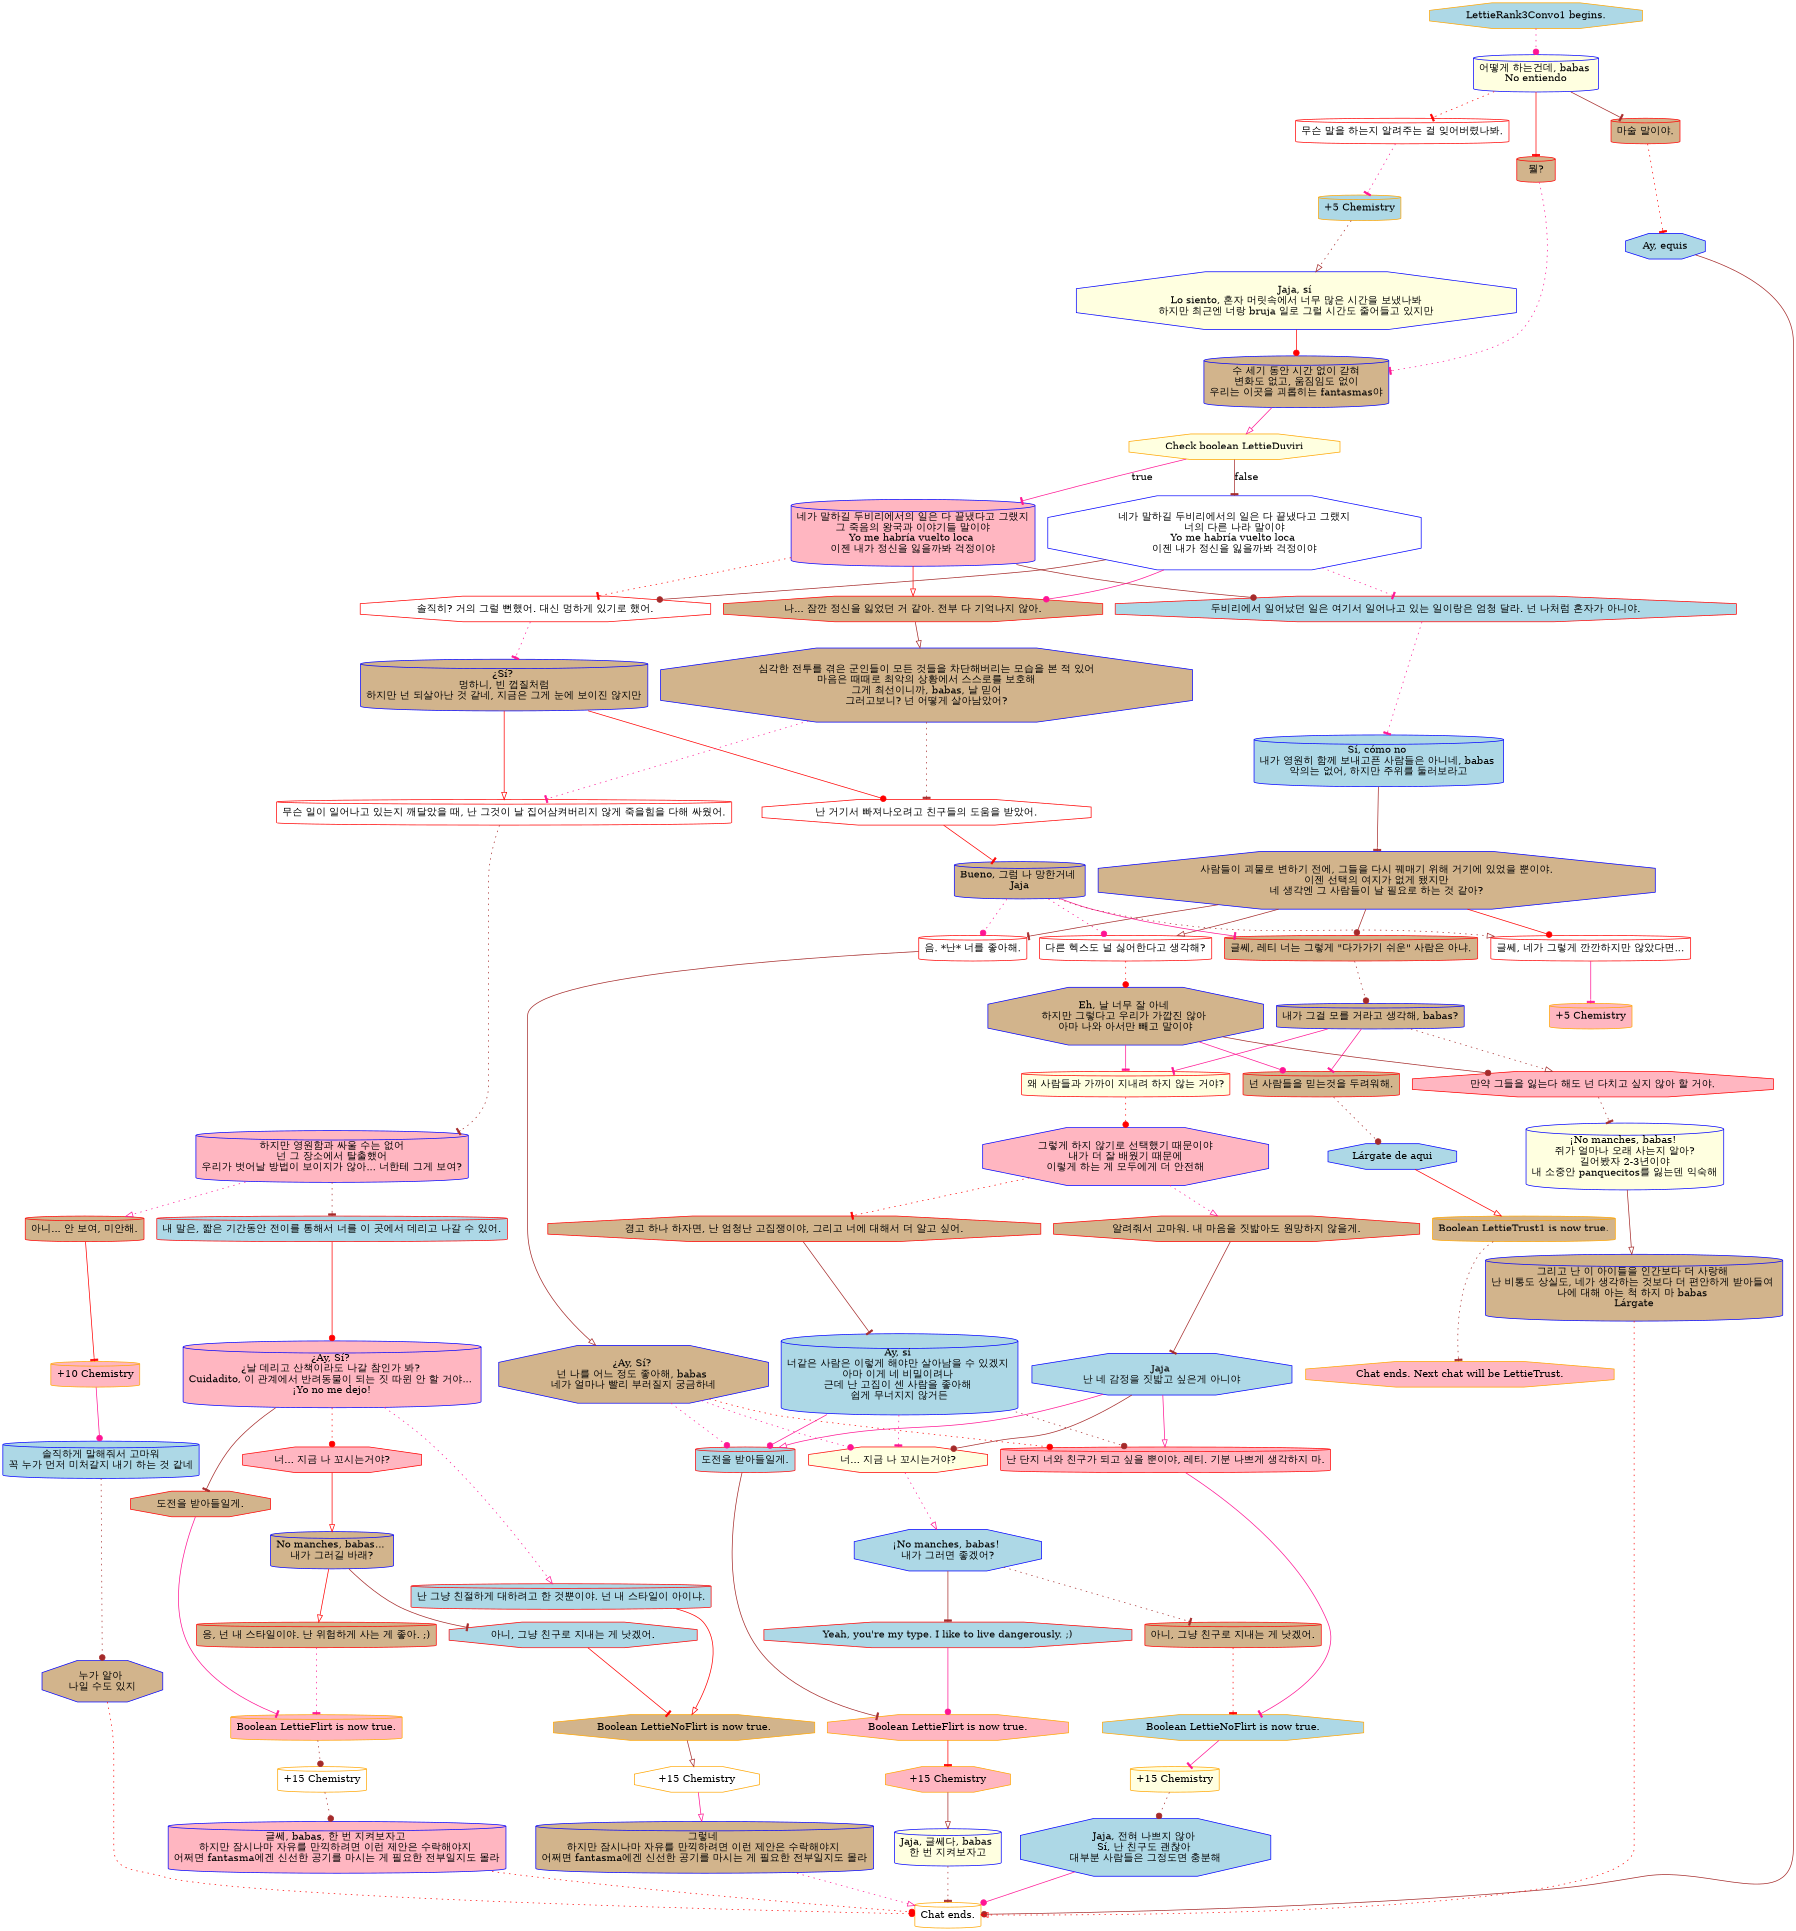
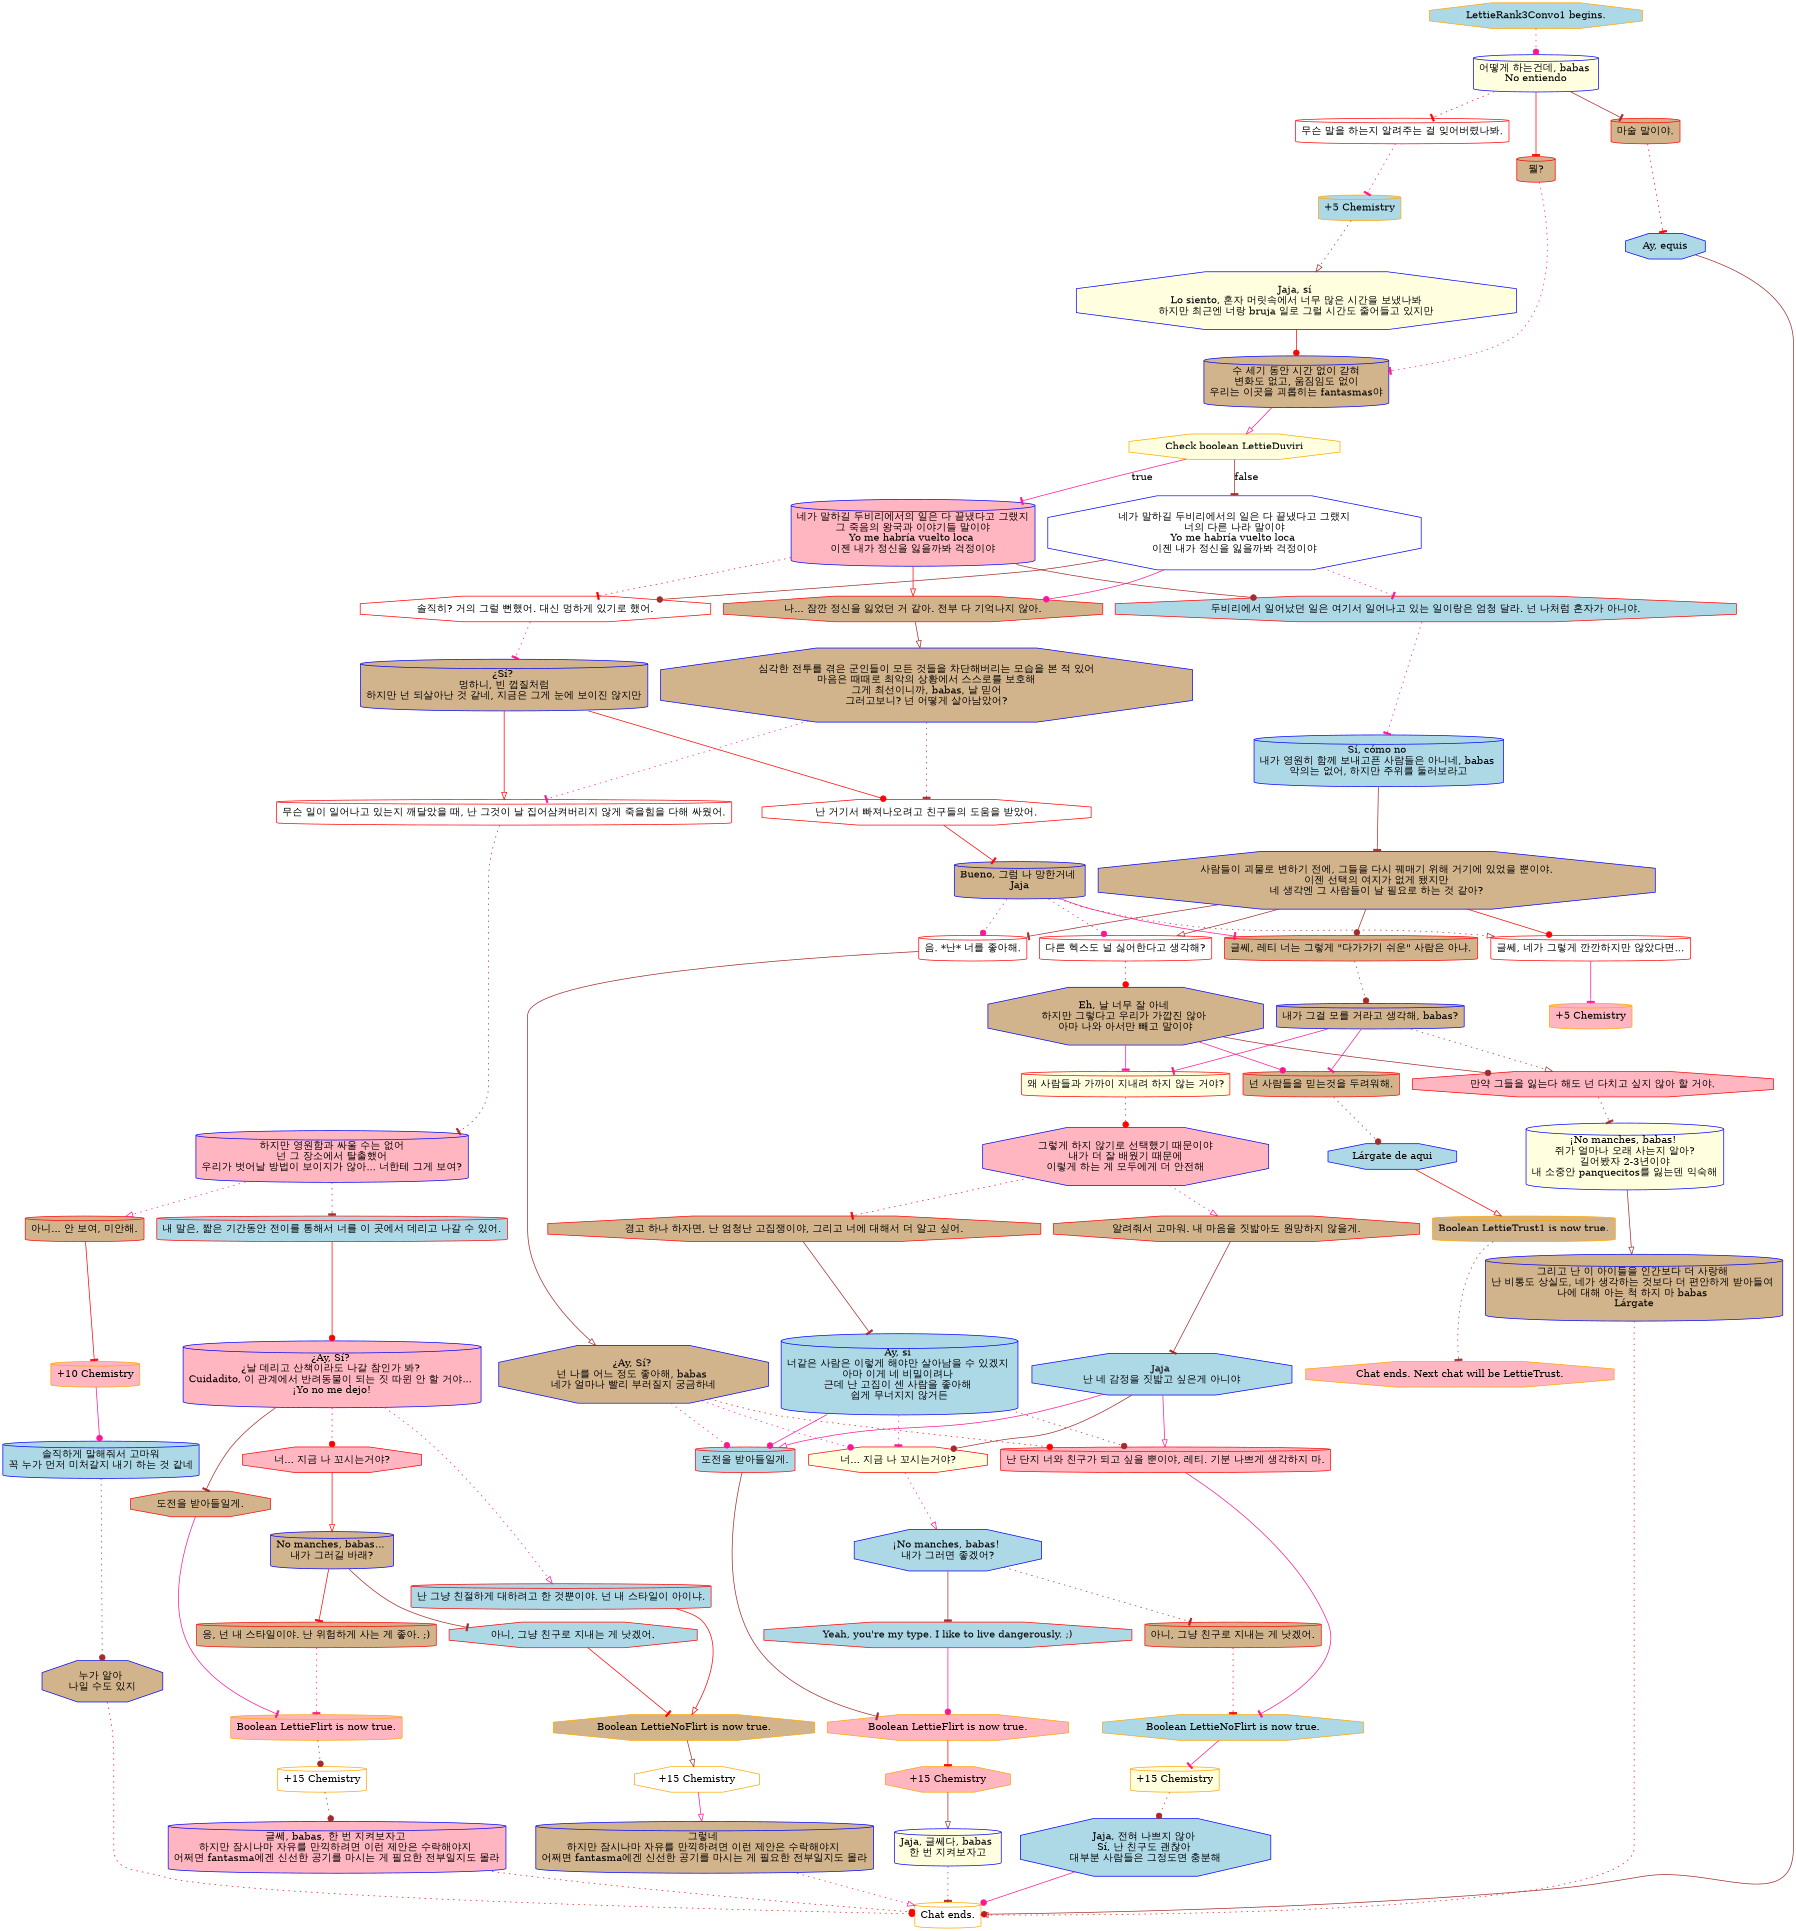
(324, 1592) -> (324, 1594)
